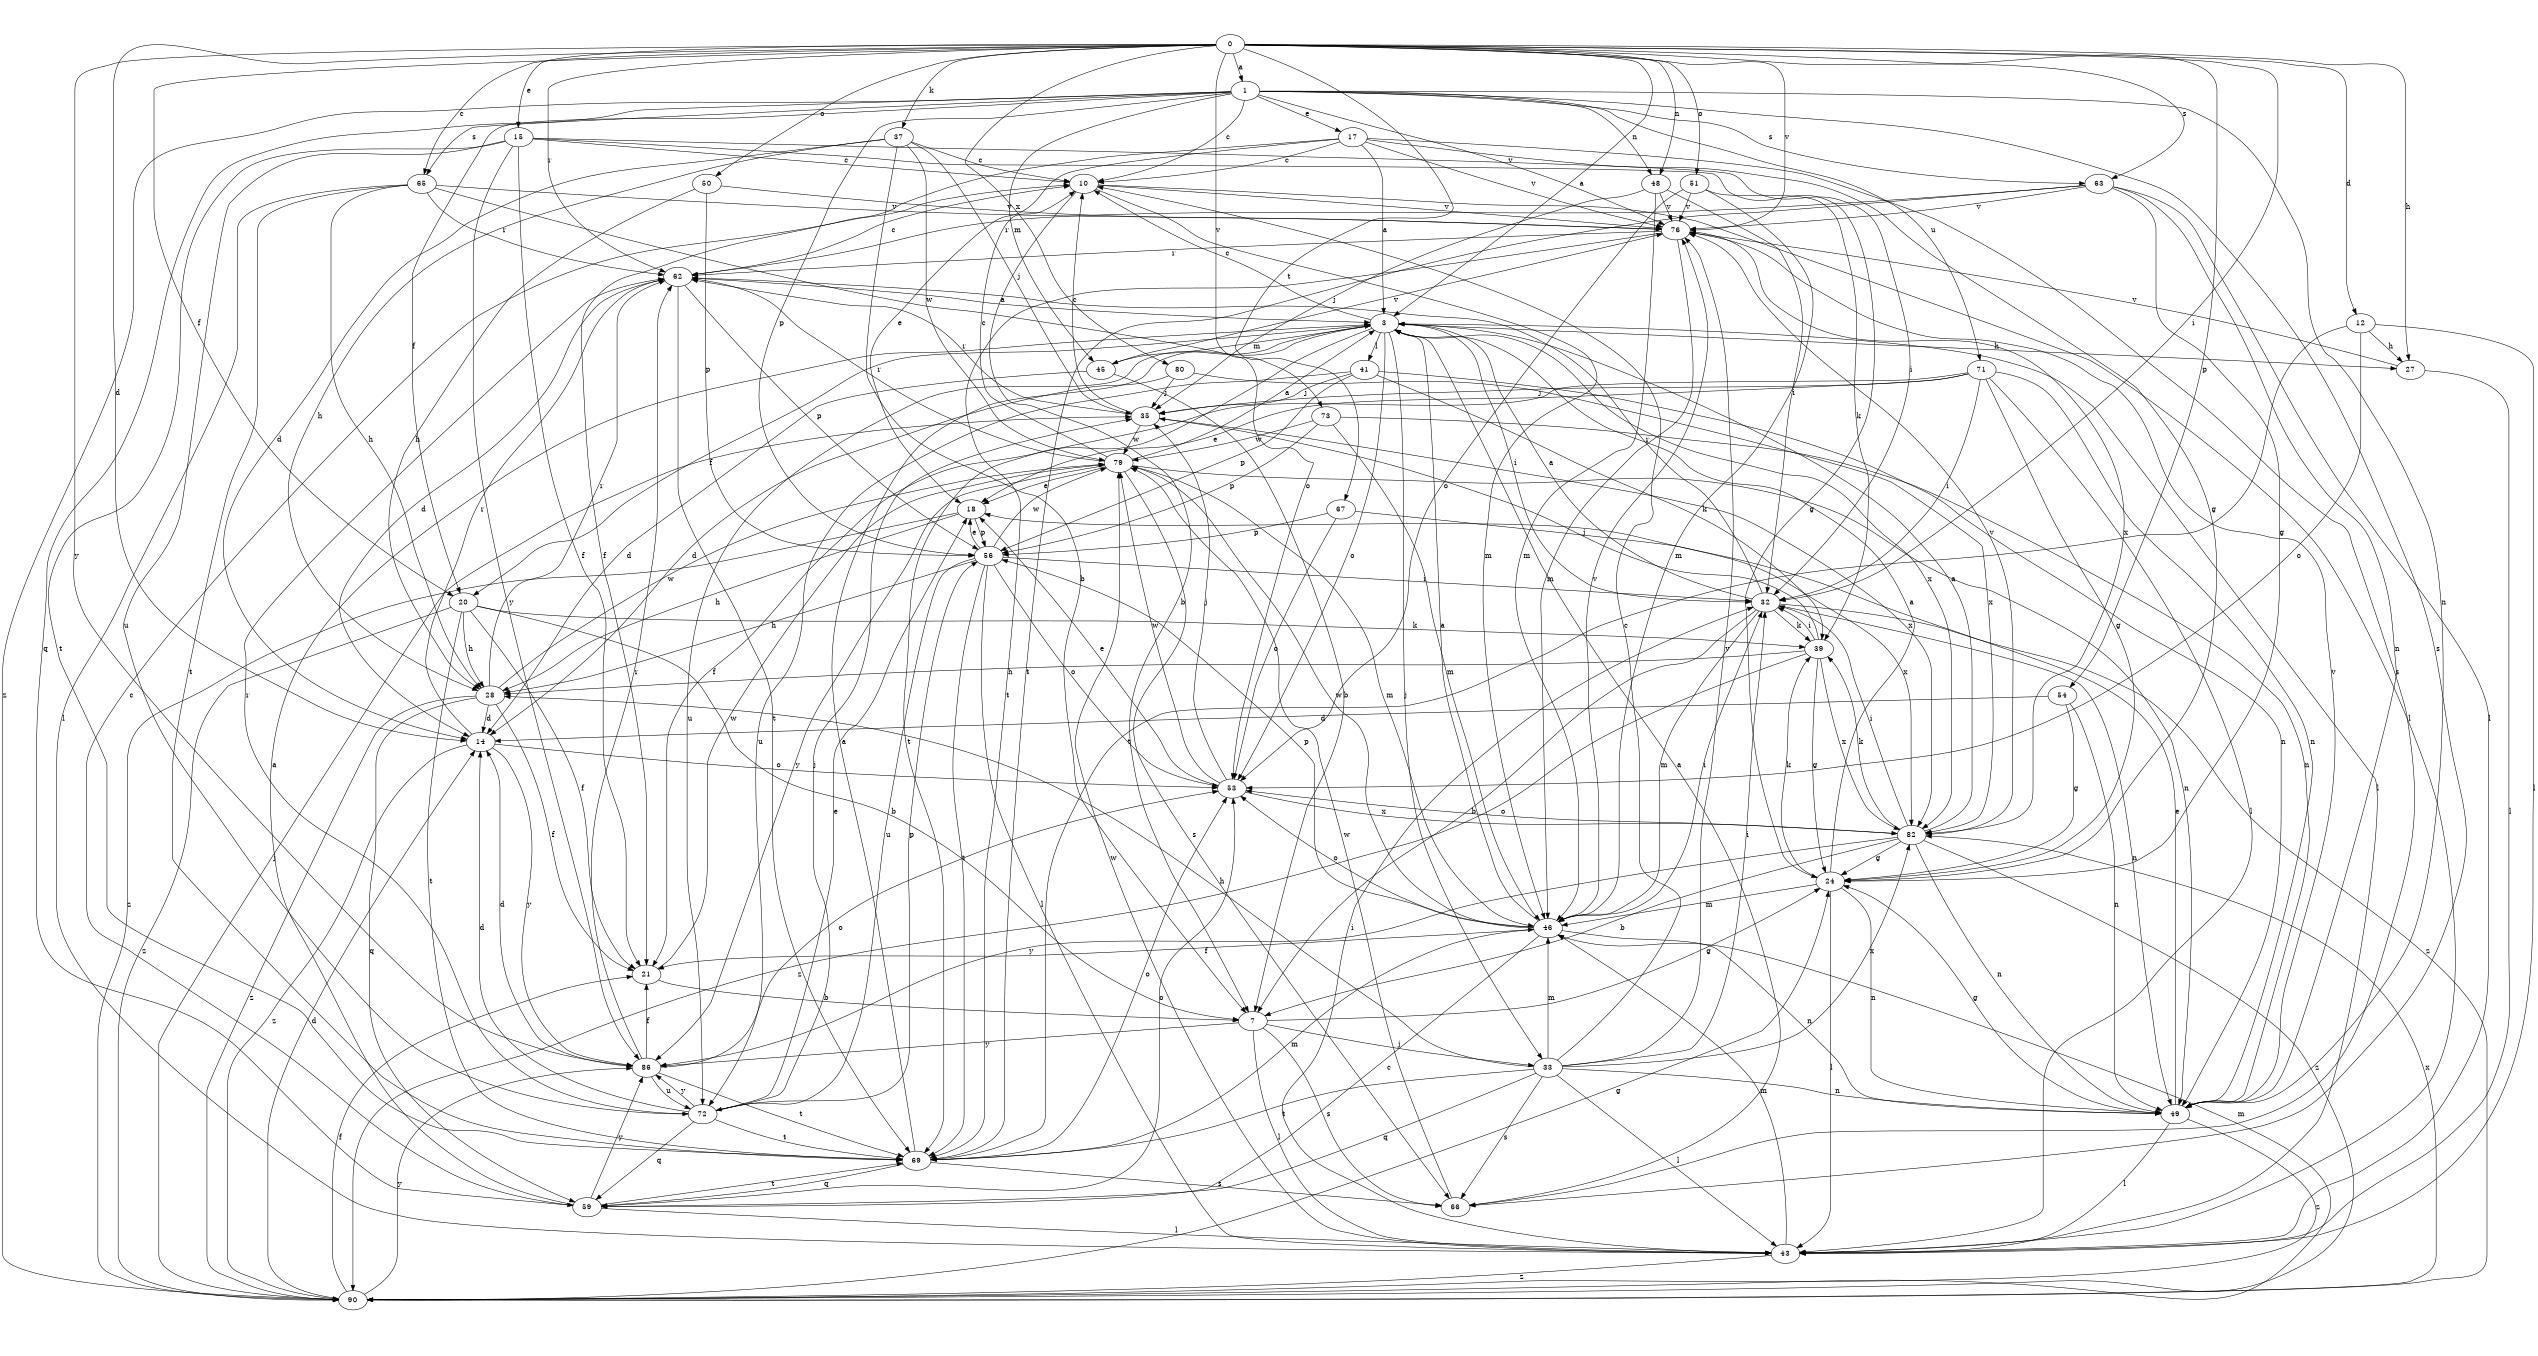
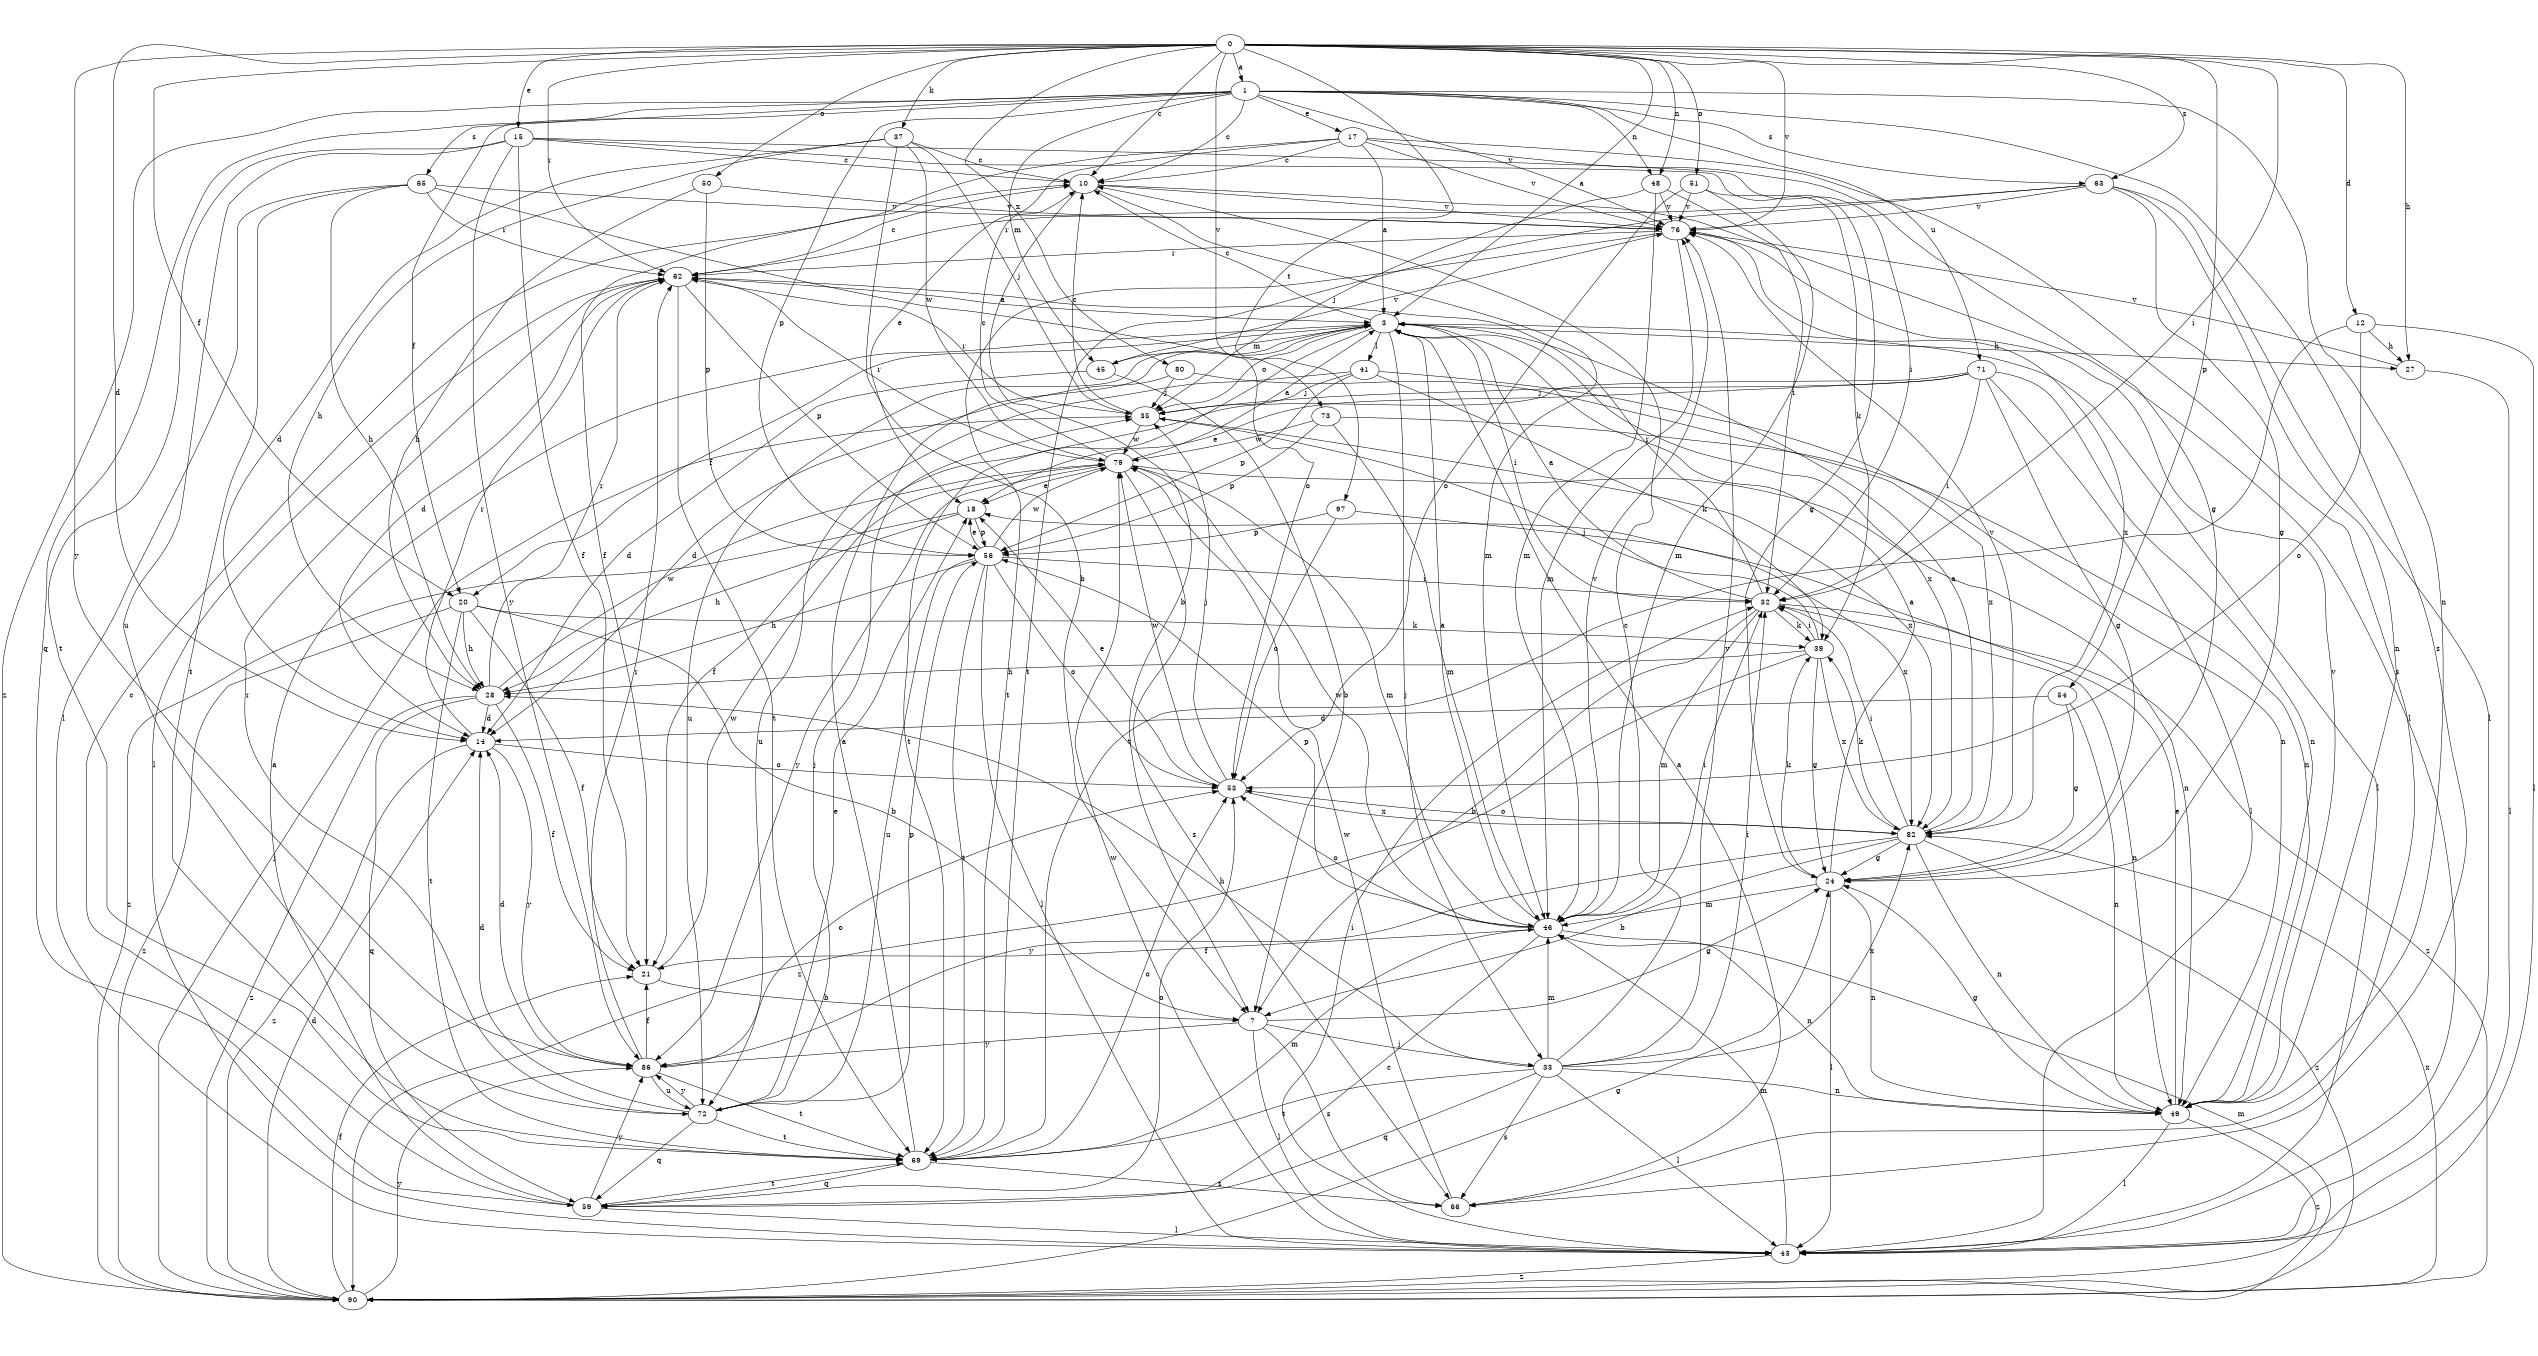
(796, 51) -> (1155, 114)
(1341, 509) -> (1341, 509)
(1344, 563) -> (1257, 363)
none -> (445, 1203)
